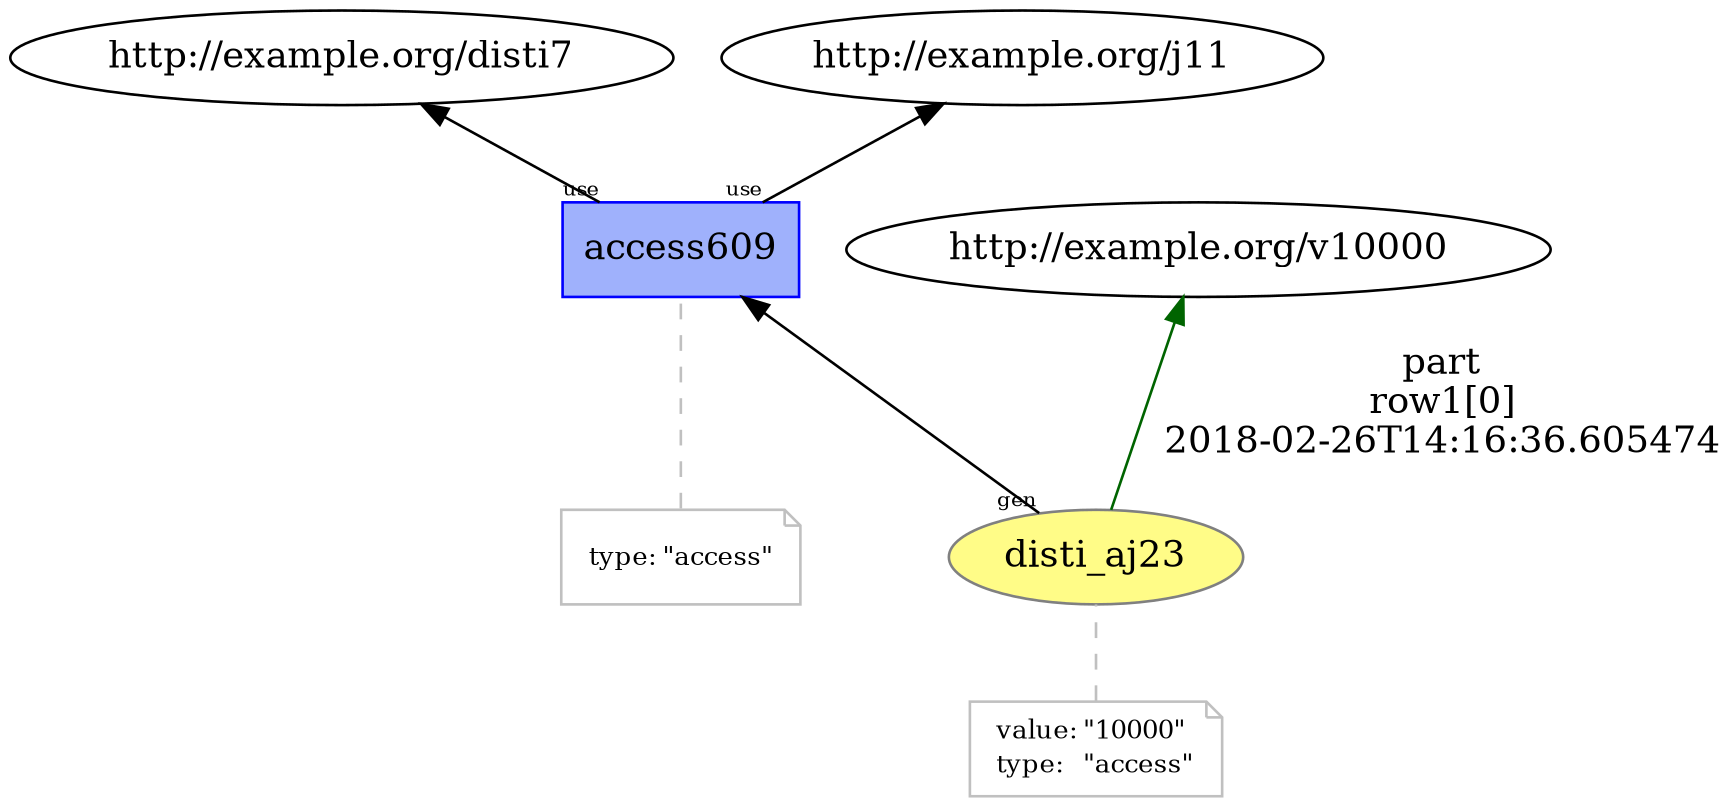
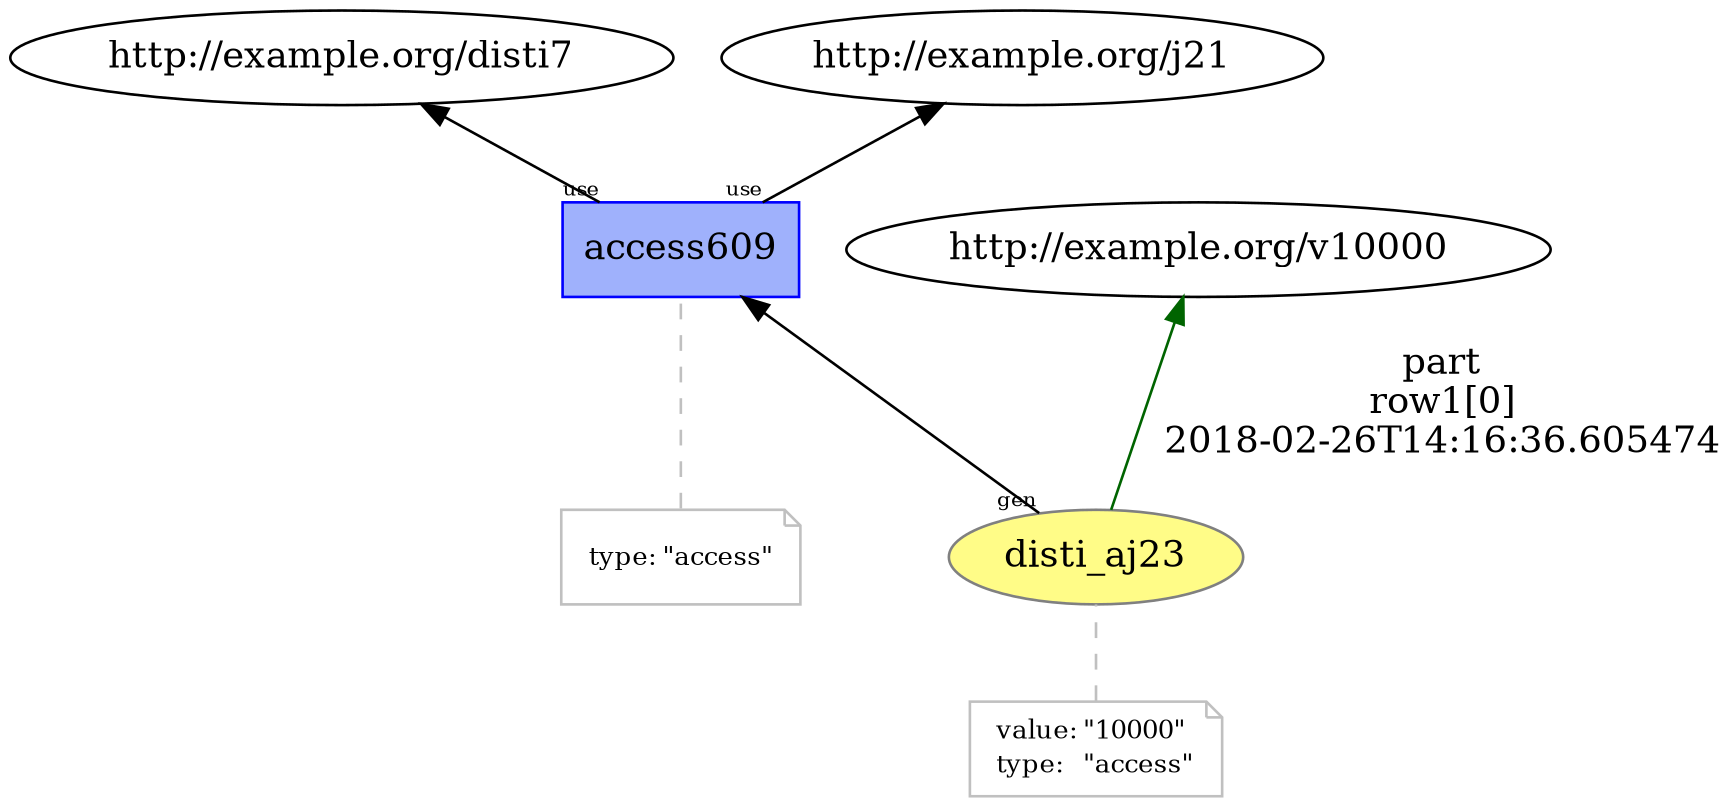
(1022, 58) -> (1022, 58)
